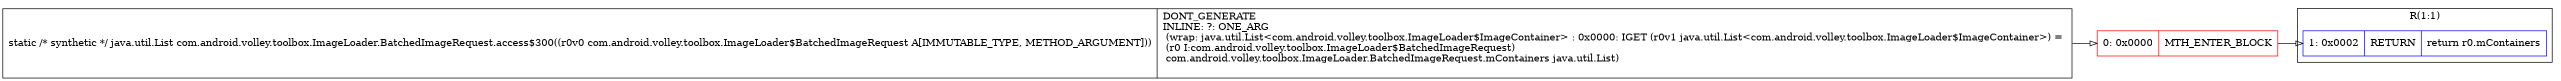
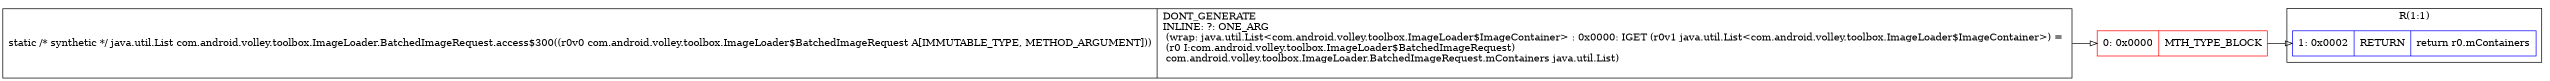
(2218, 43) -> (2213, 43)
